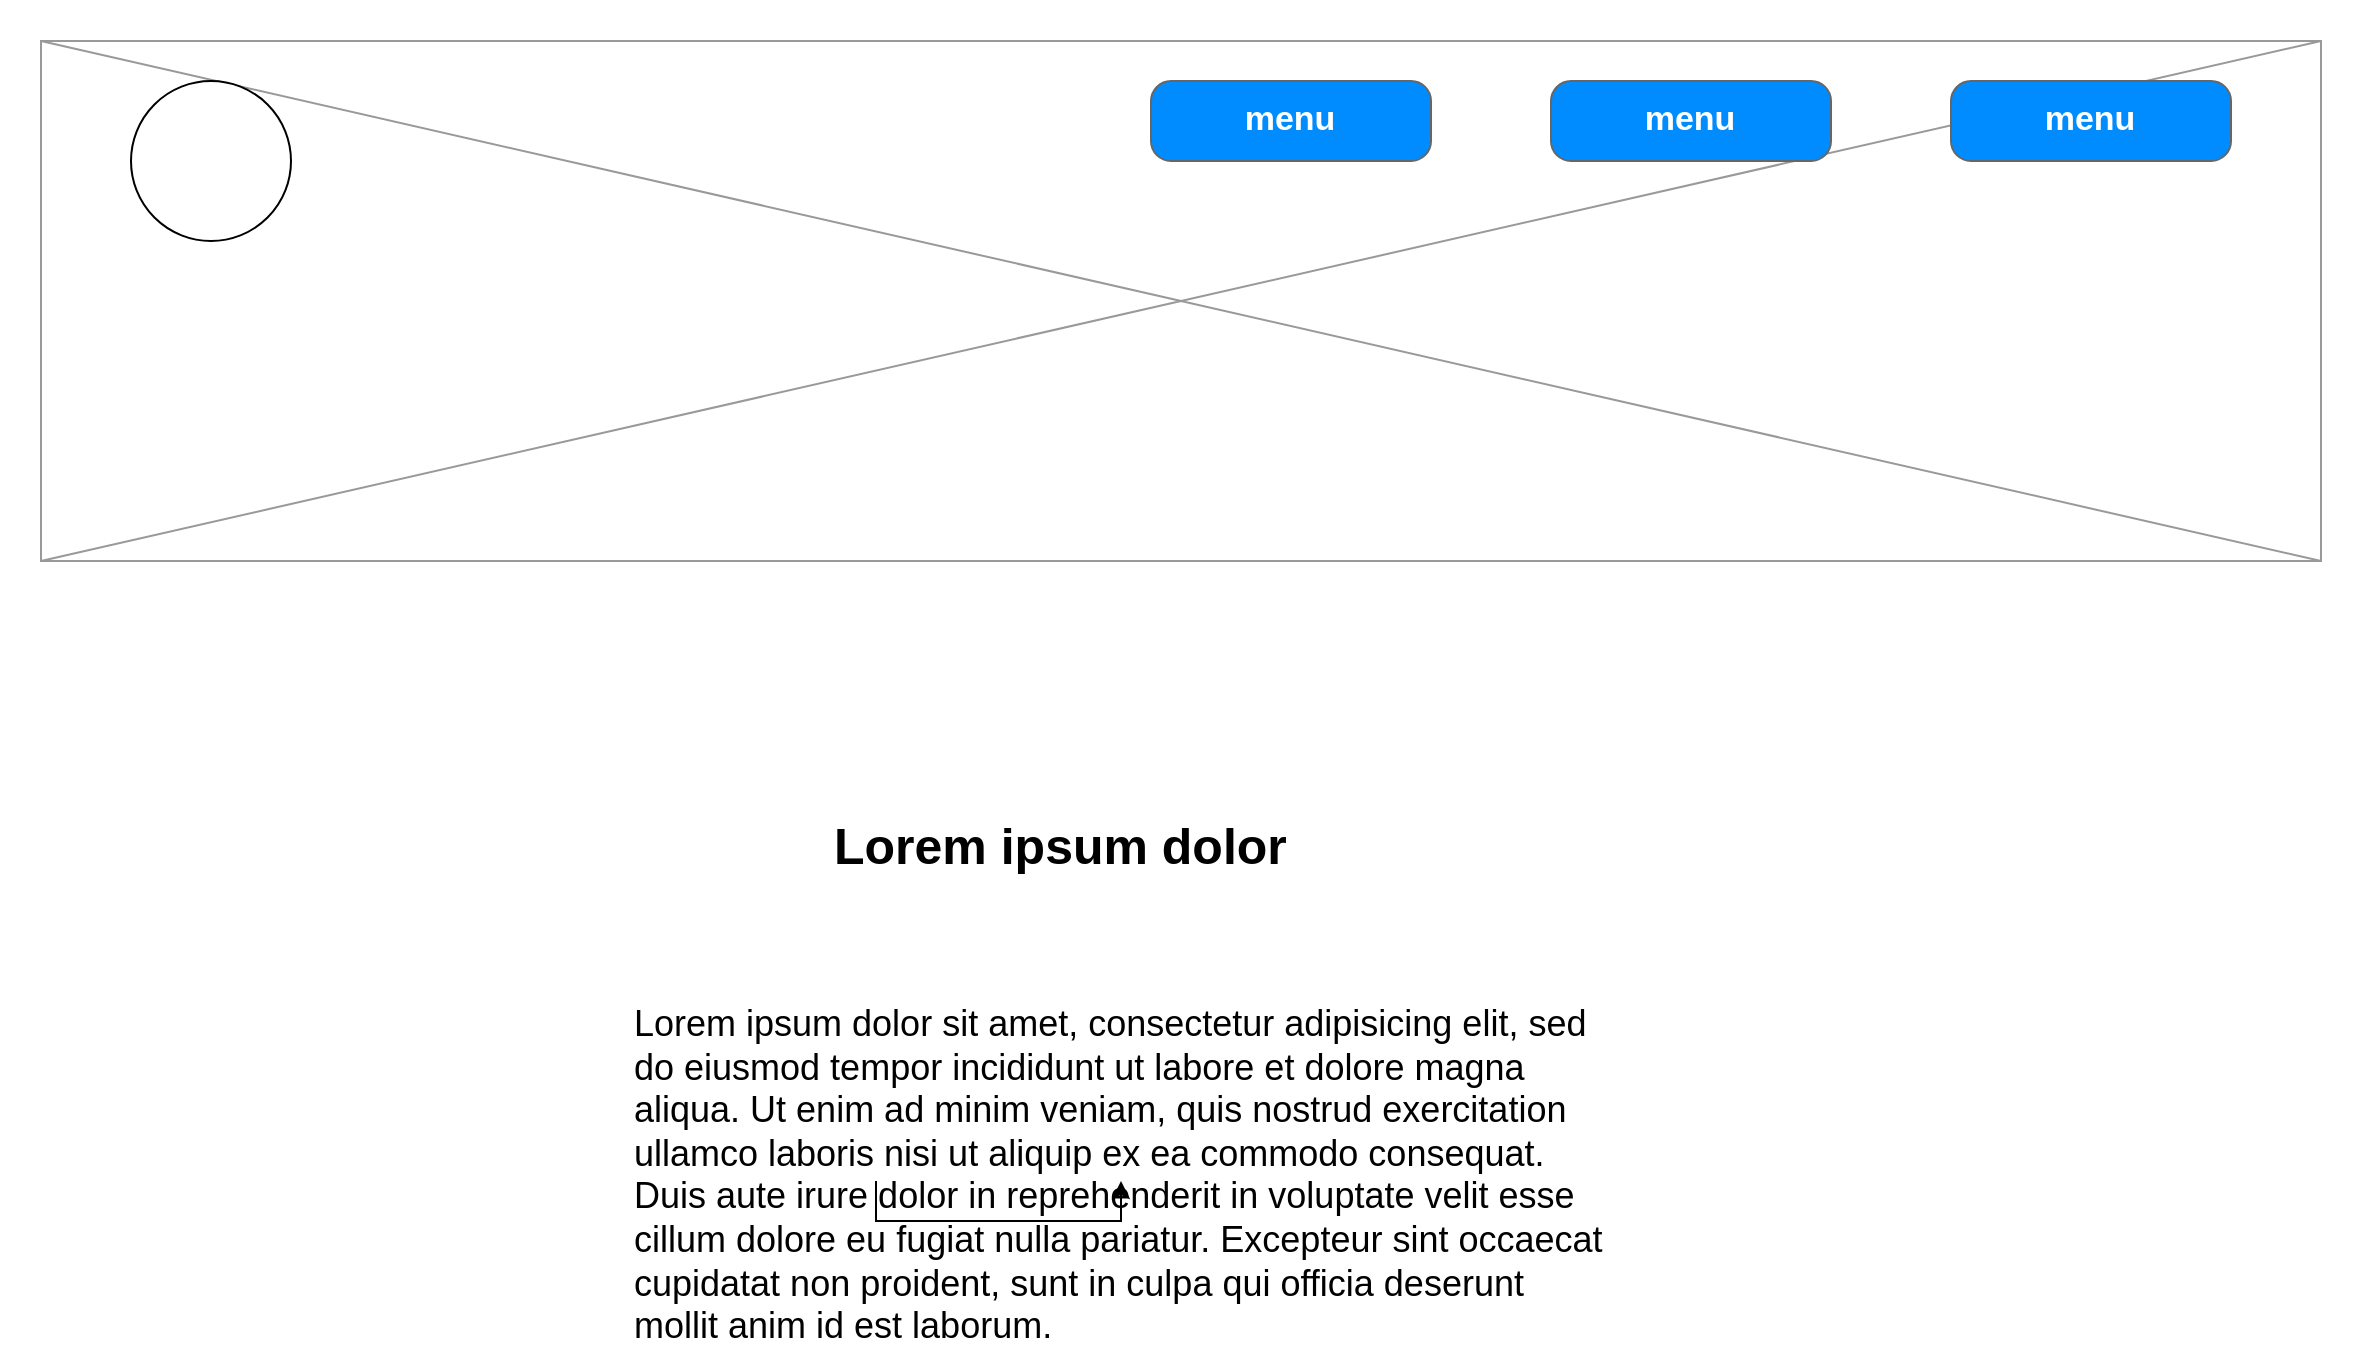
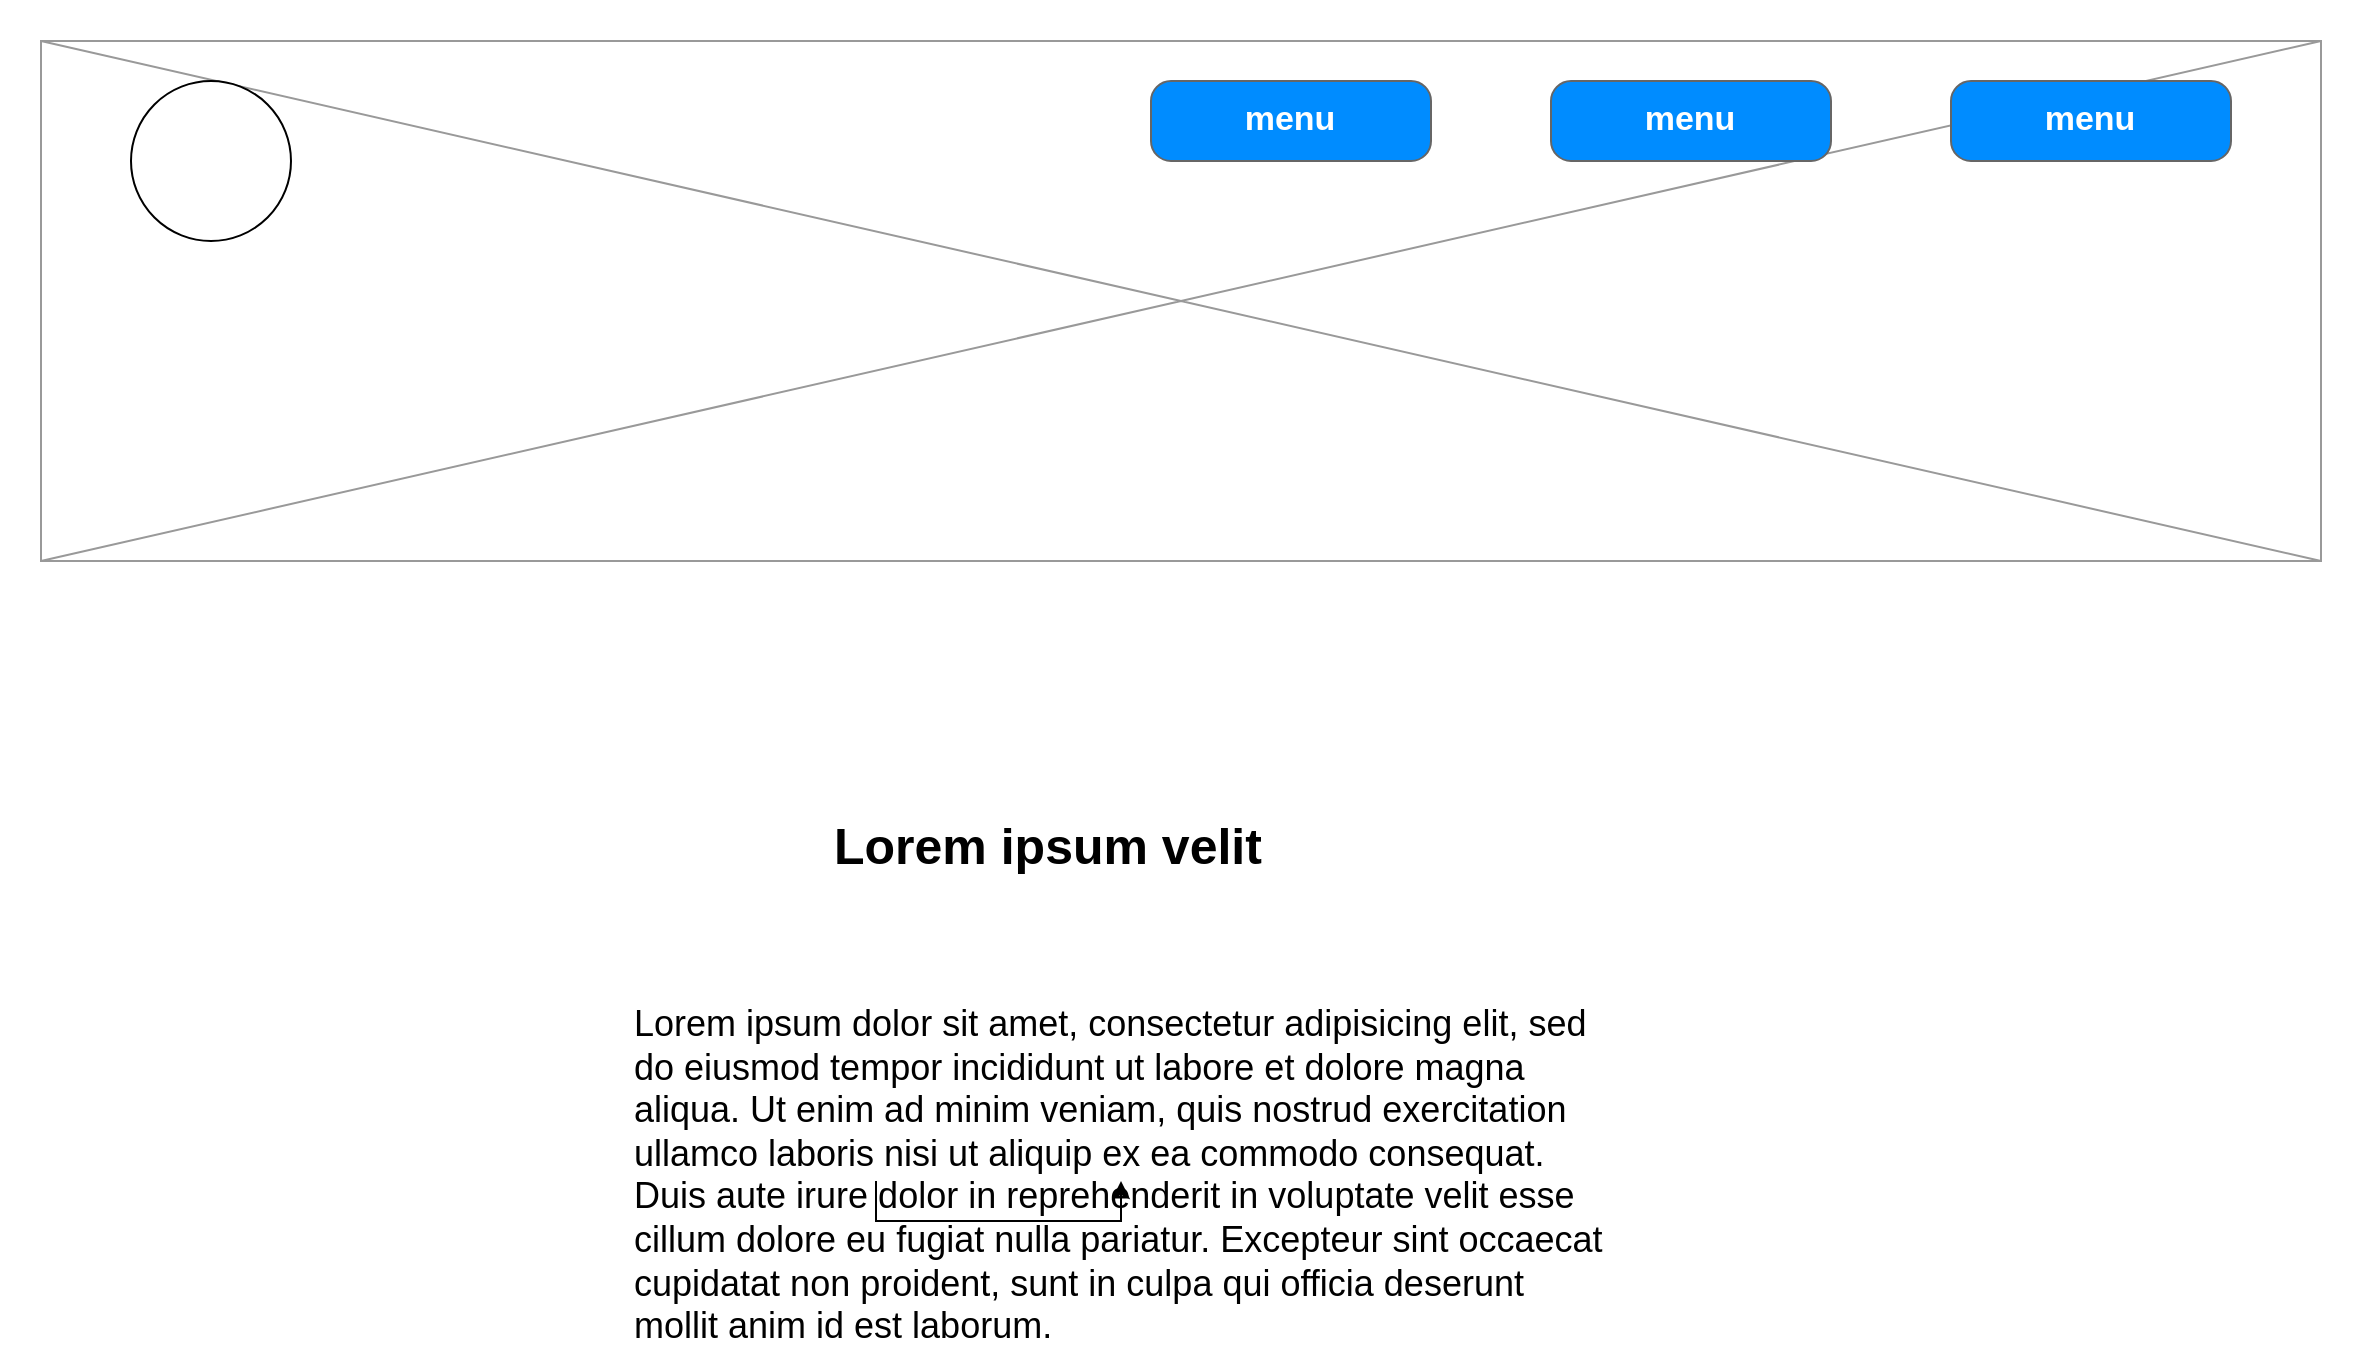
(1047, 845) -> (1041, 845)
